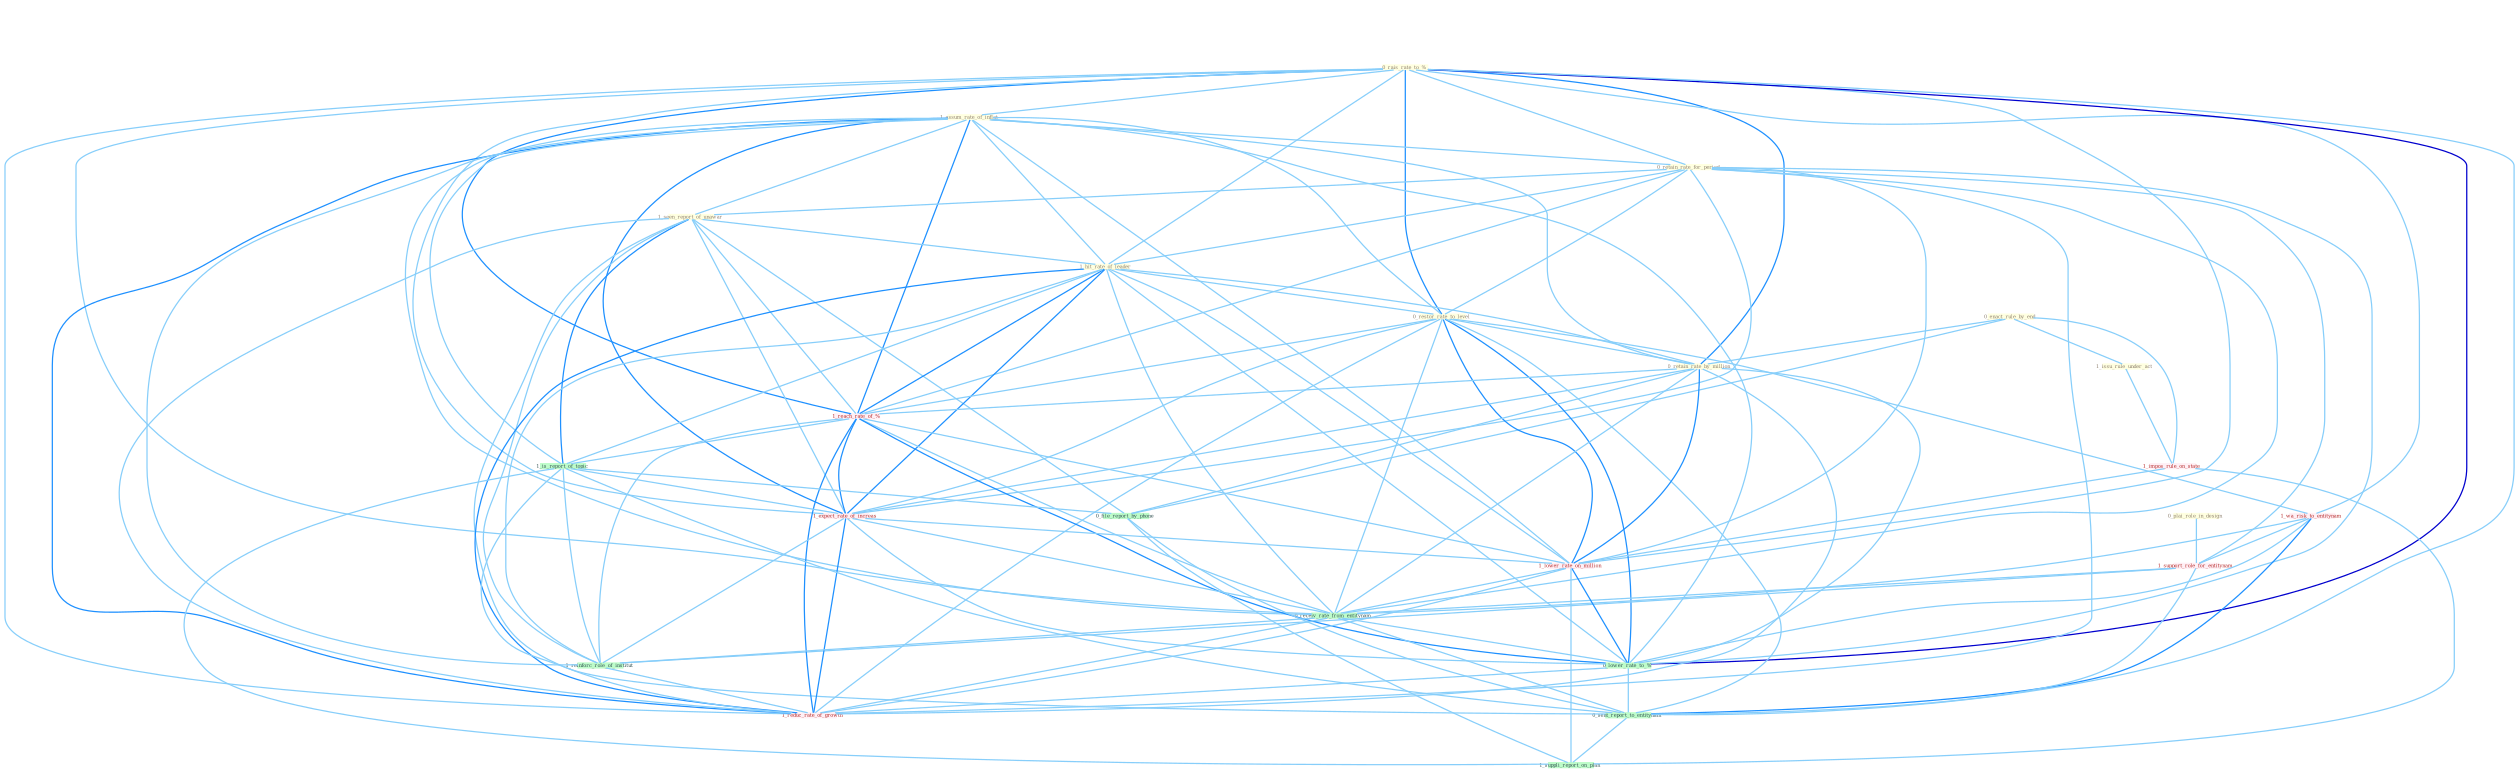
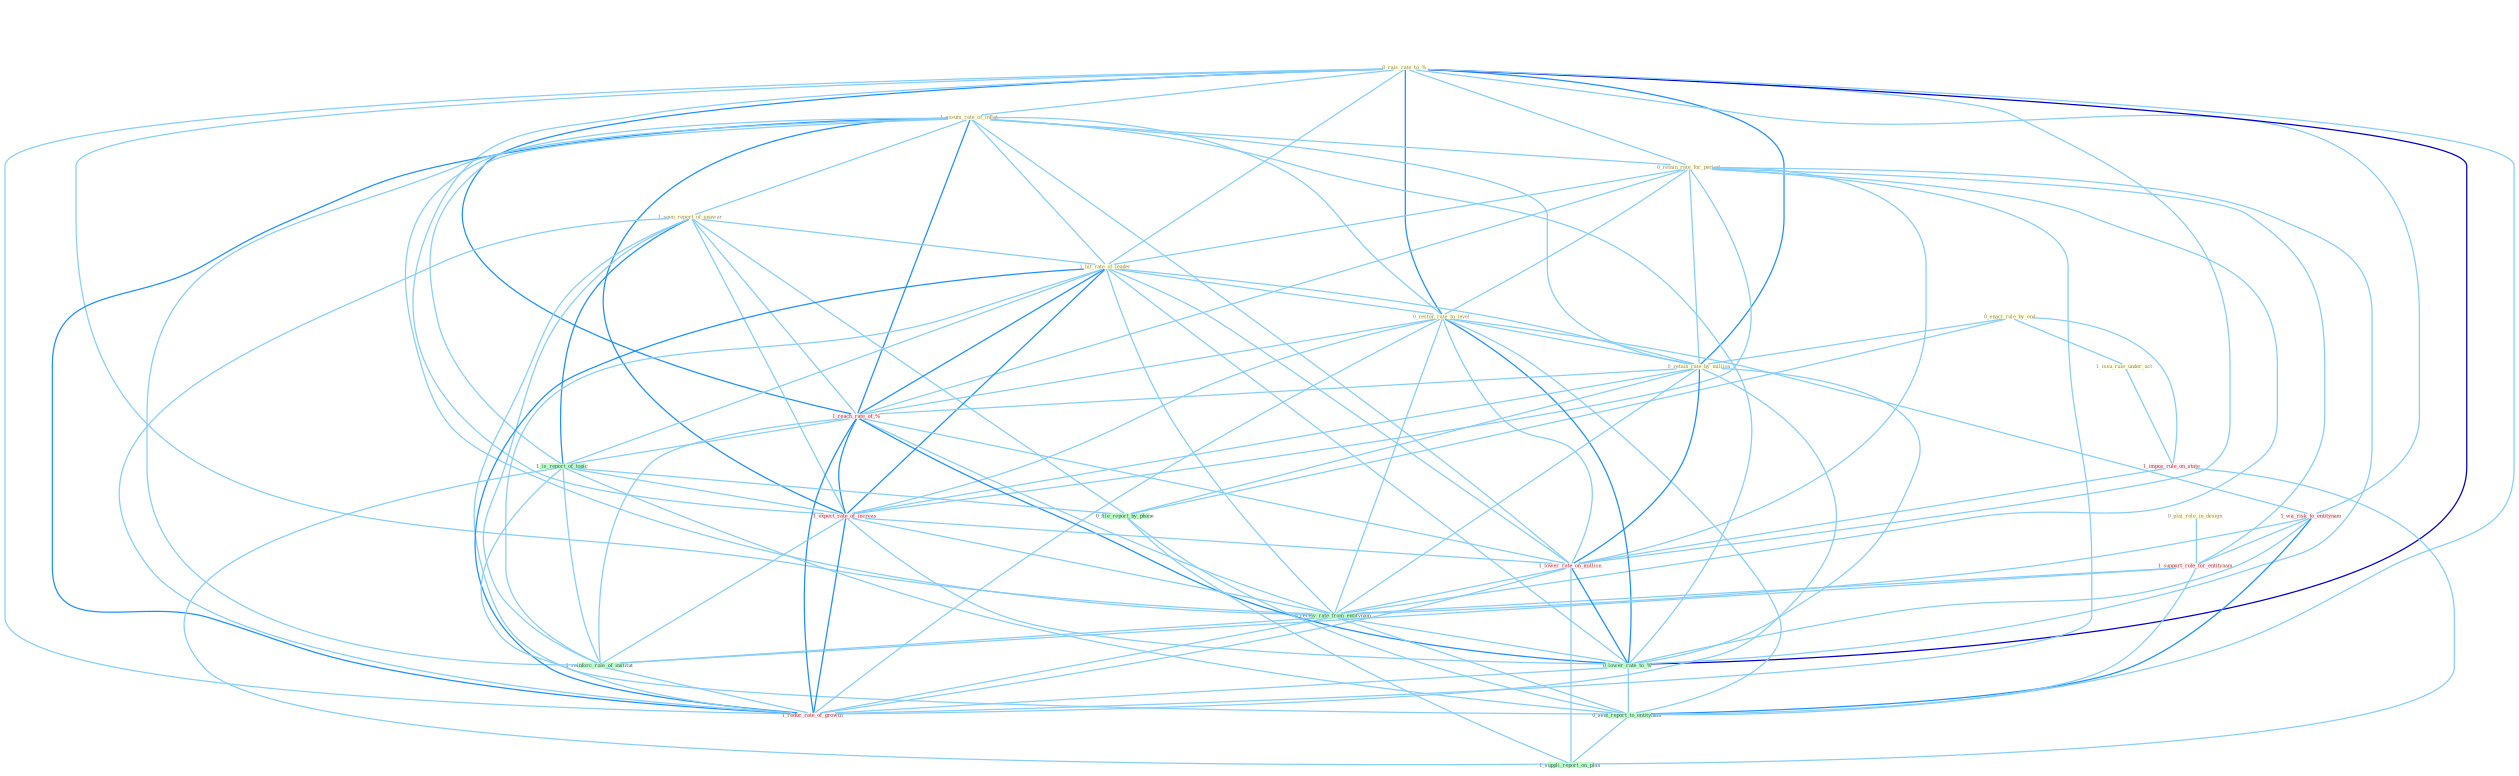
(1190, 192) -> (1694, 267)
(1540, 437) -> (1540, 437)
